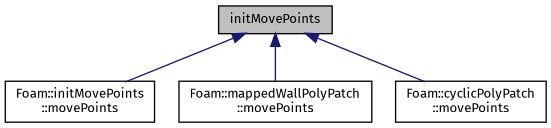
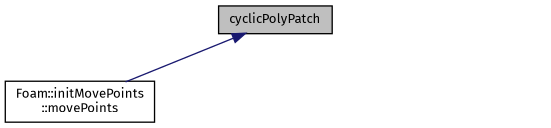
(275, 20) -> (275, 20)
(275, 102) -> none
(471, 102) -> none
